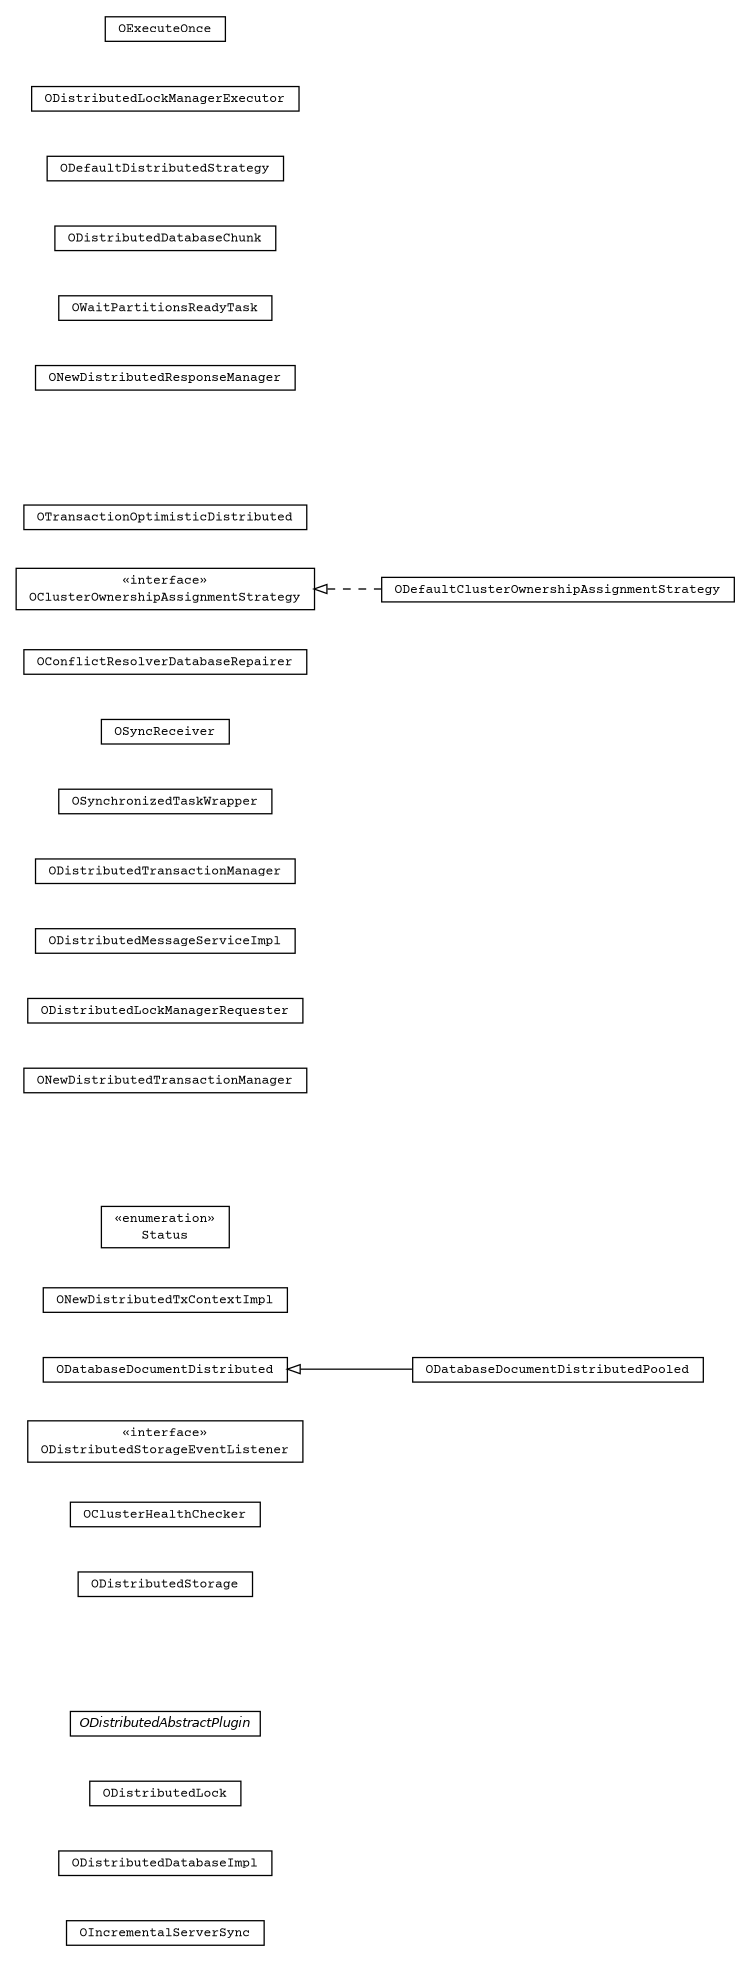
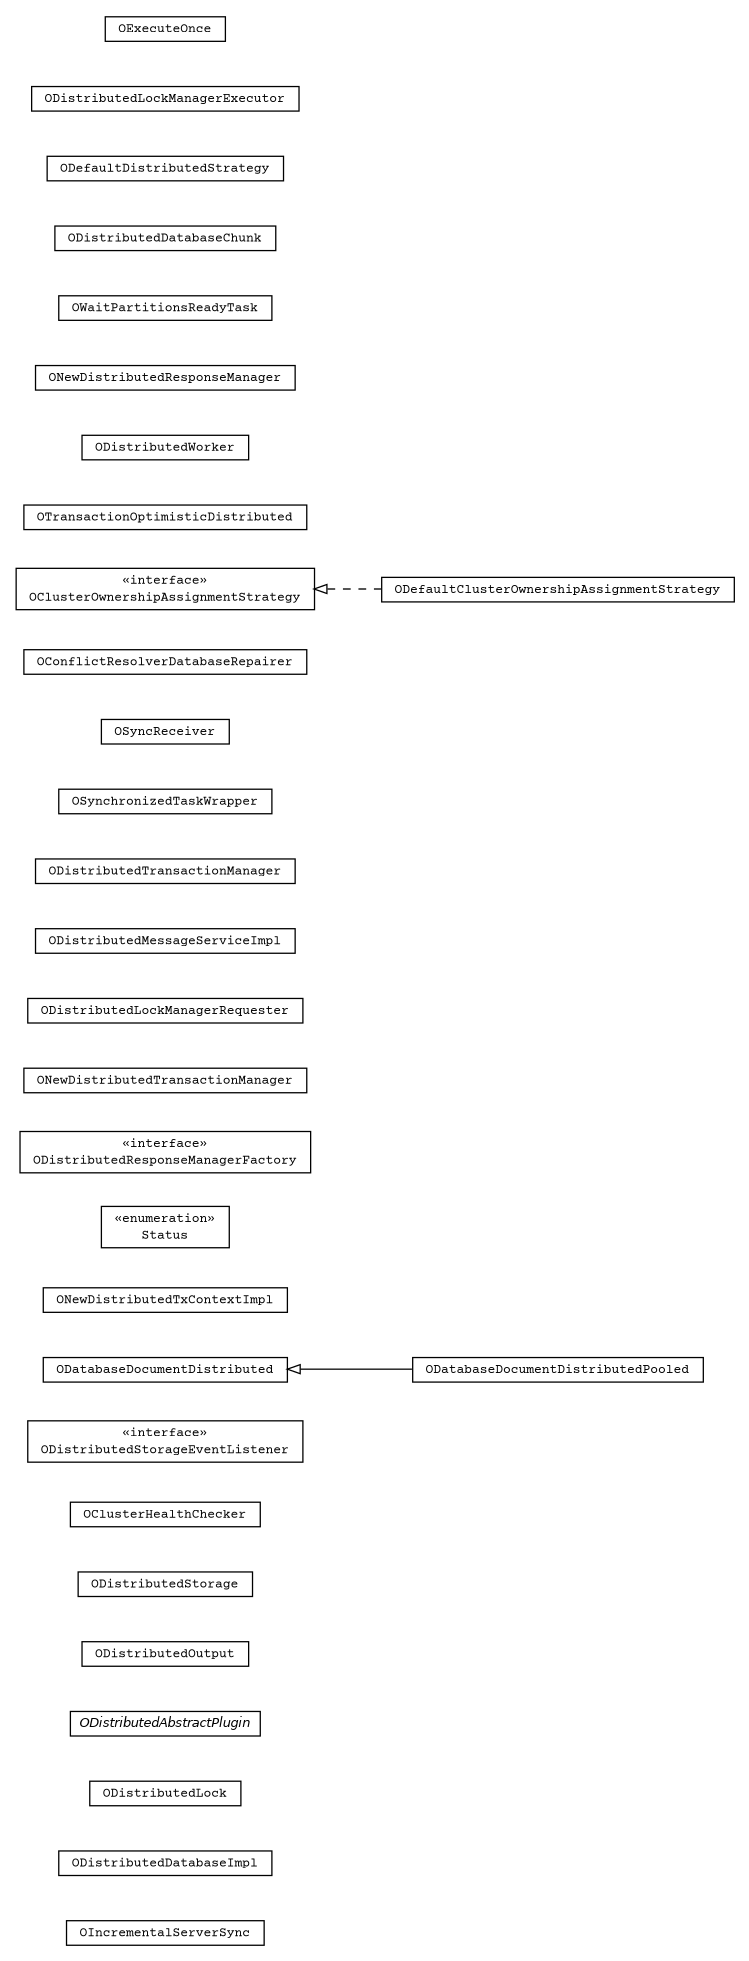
none -> (165, 447)
none -> (165, 1152)
none -> (165, 1653)
